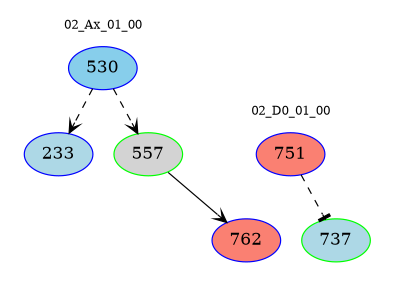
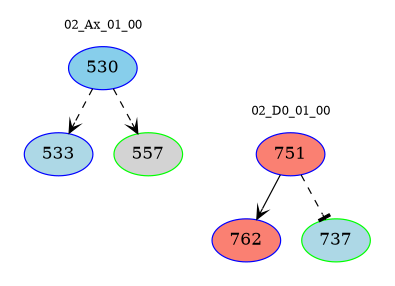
(59, 154) -> (59, 154)
(193, 193) -> (271, 192)
